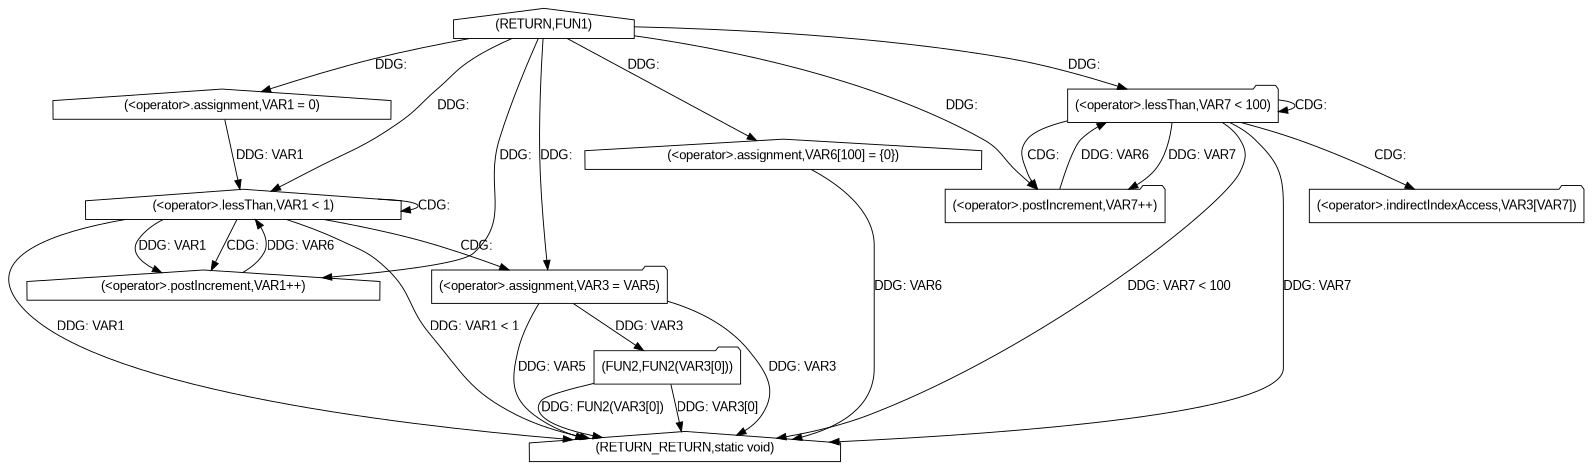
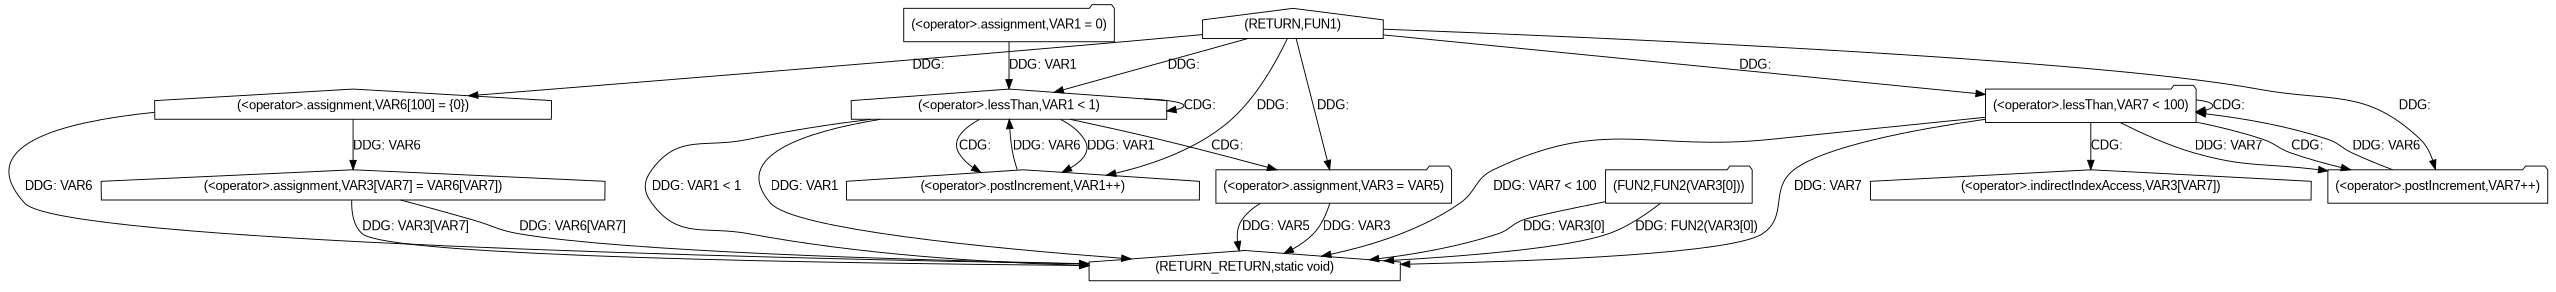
(369, 60) -> none
(222, 106) -> (1009, 25)
none -> (353, 186)
(1447, 206) -> (2091, 186)
(605, 324) -> none
